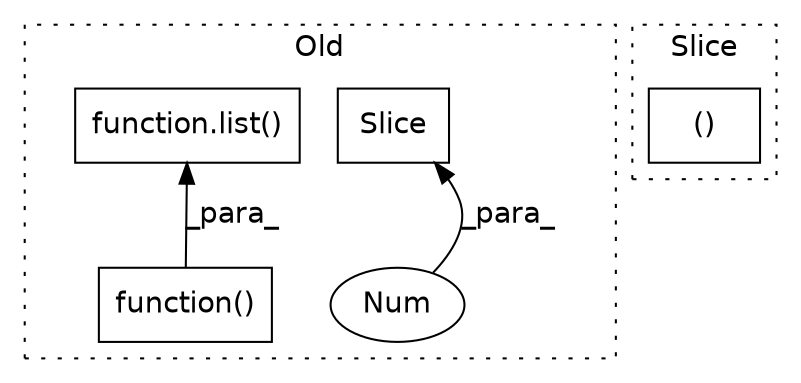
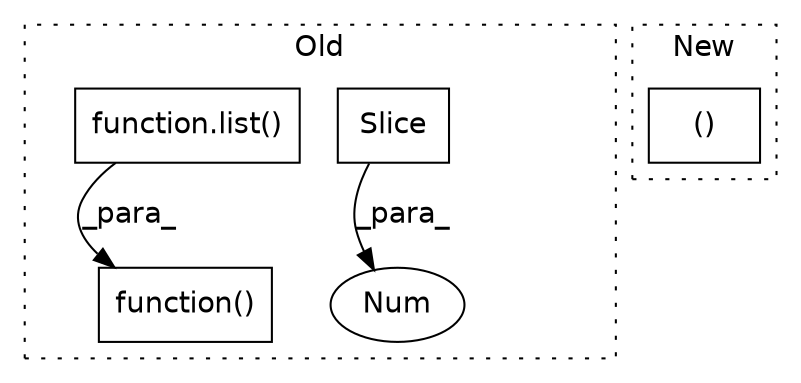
(704, 48) -> (704, 48)
(186, 226) -> (80, 205)
(461, 228) -> (355, 207)
